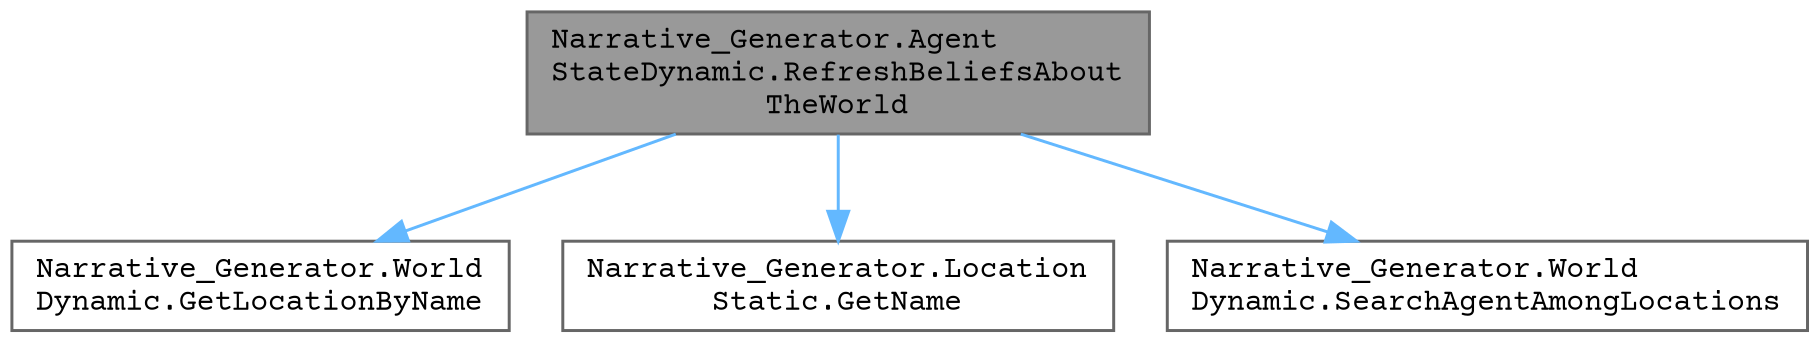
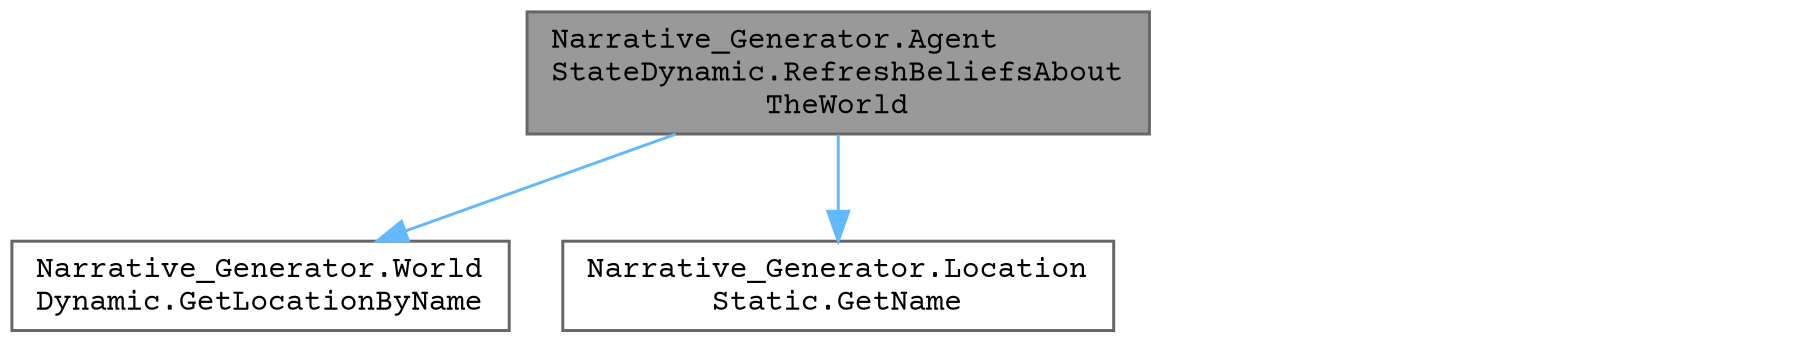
(1487, 286) -> none
